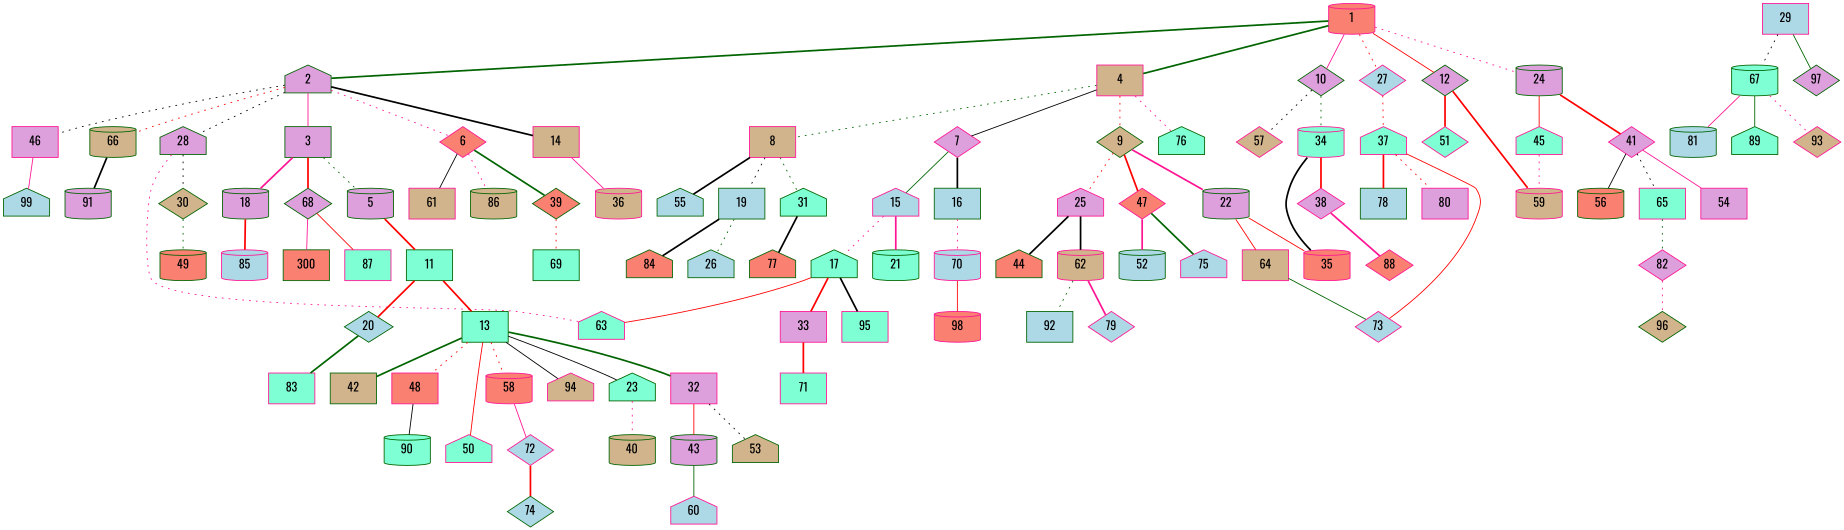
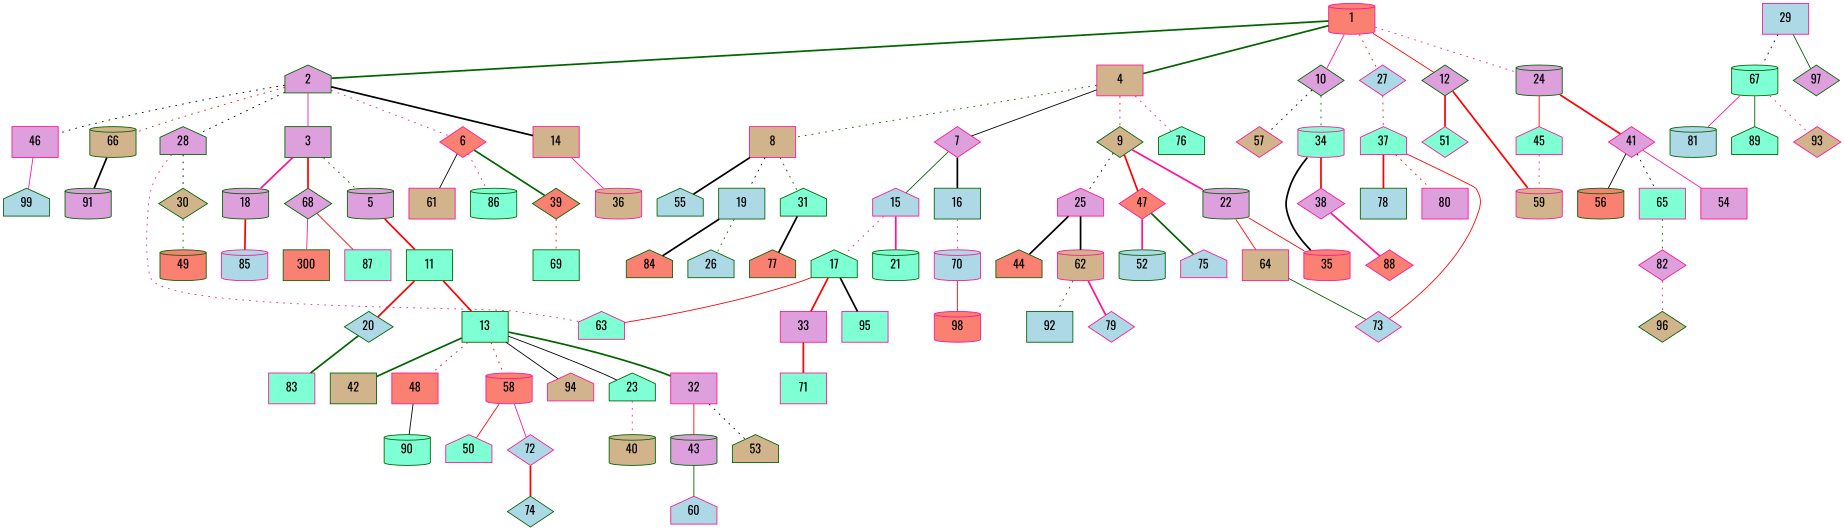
(1101, 172) -> (1101, 172)
(494, 204) -> (494, 204)
(476, 389) -> (488, 421)
